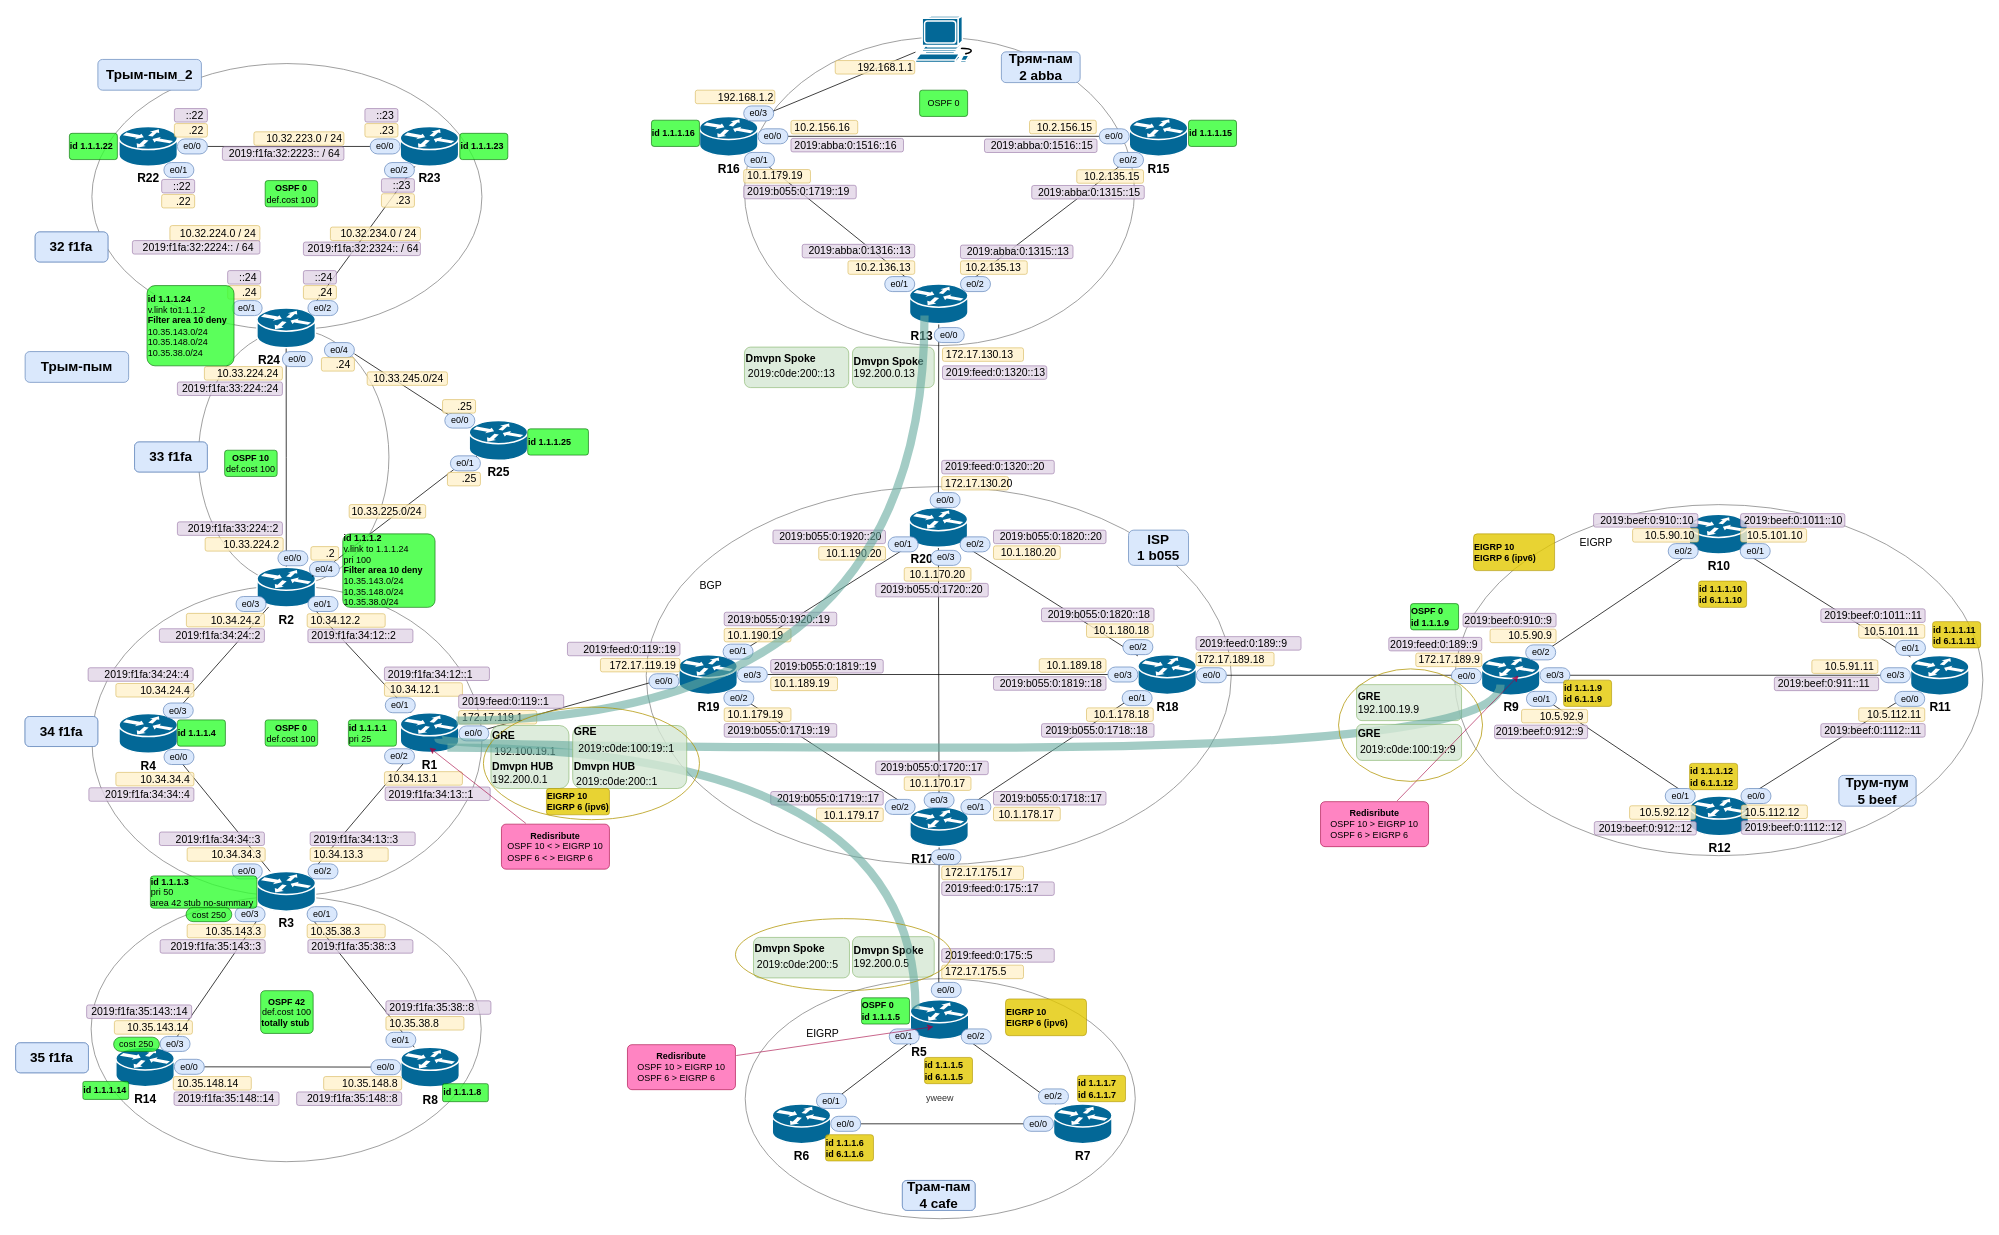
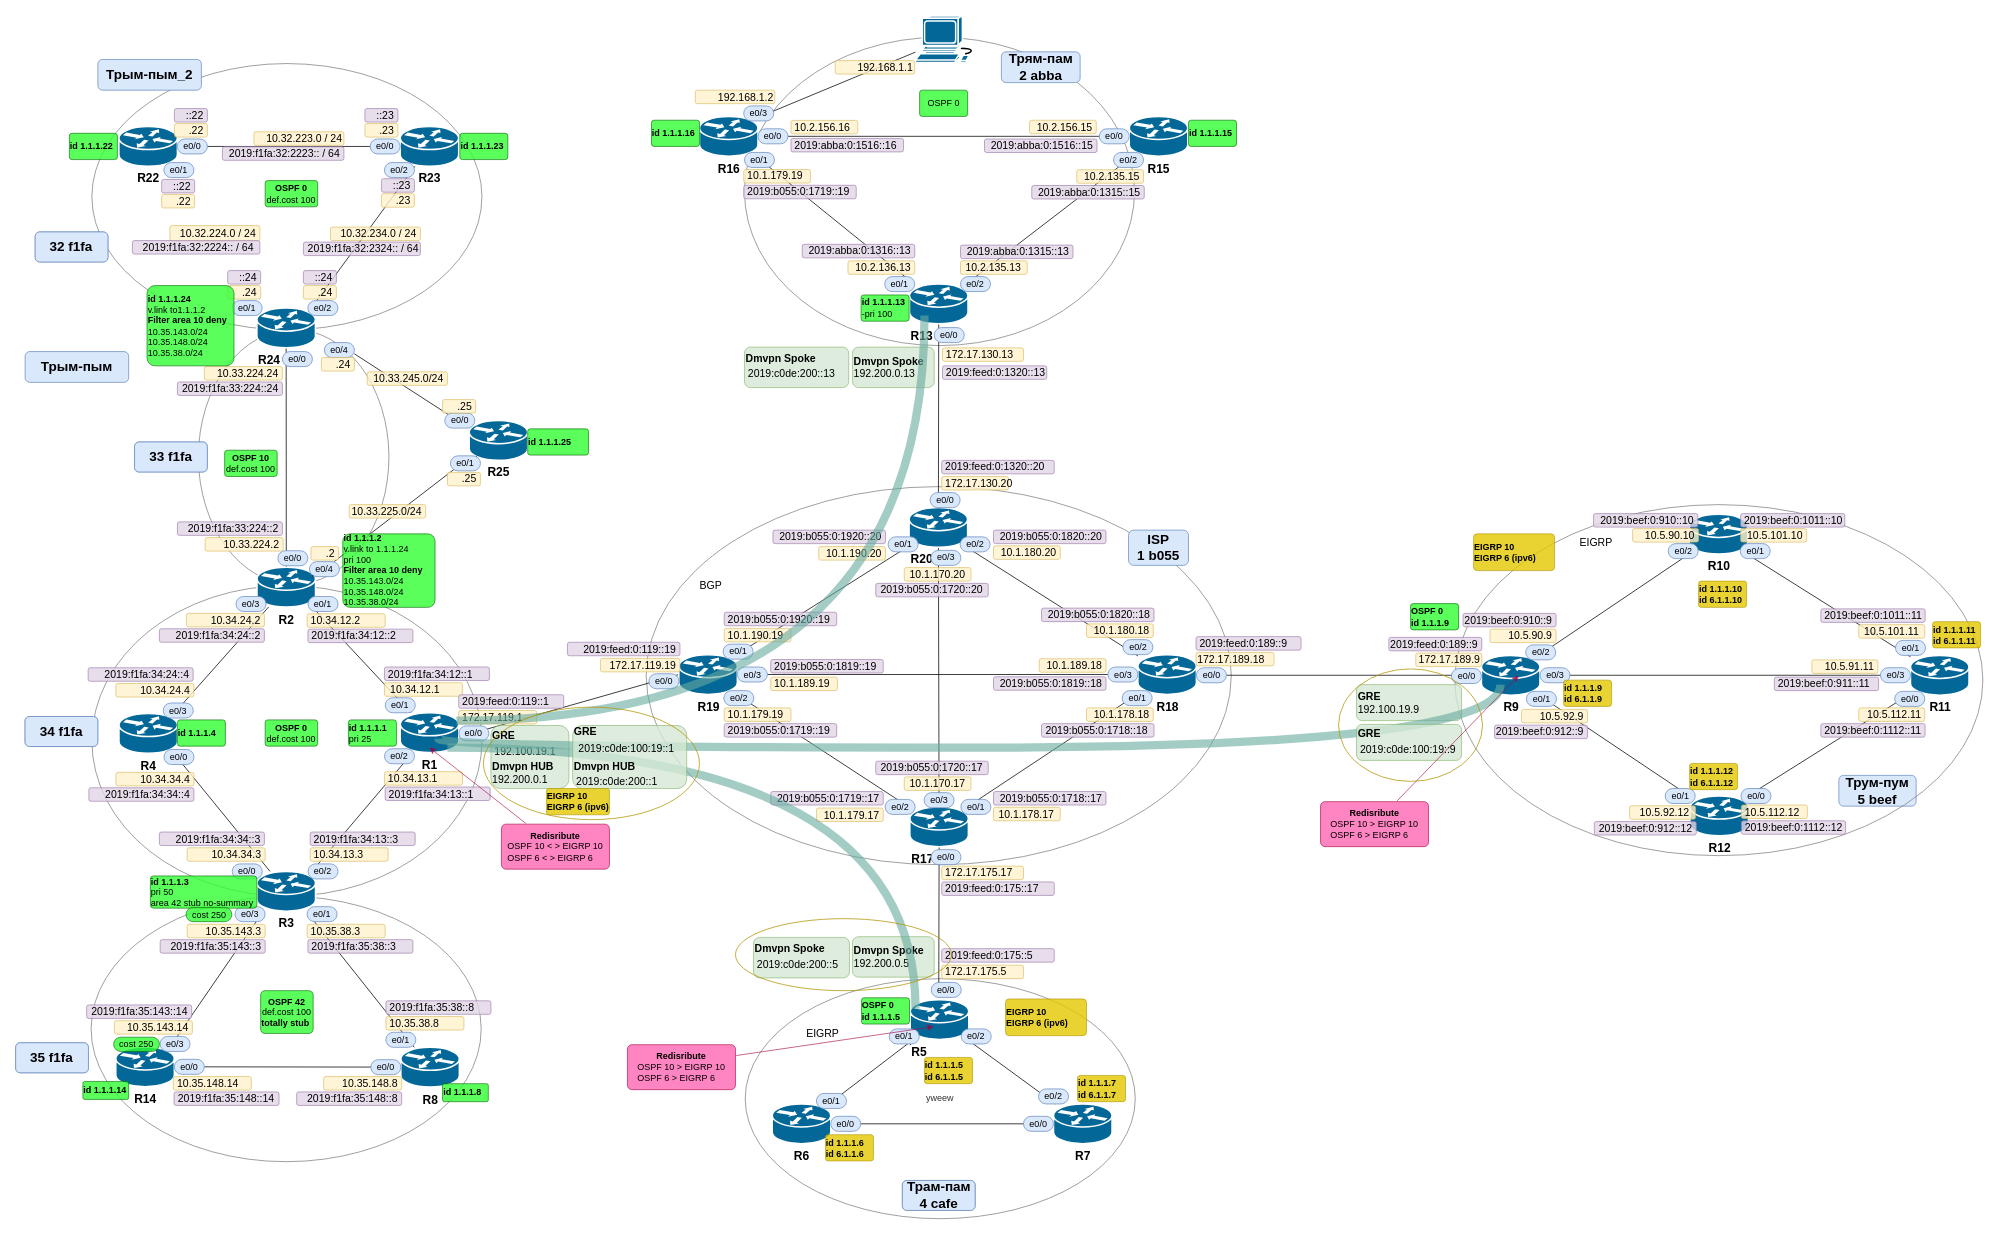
none -> (885, 308)
